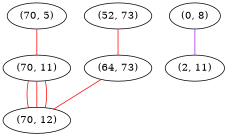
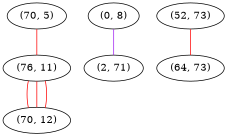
(37, 68) -> (37, 68)
(195, 68) -> (114, 68)
(77, 94) -> none
